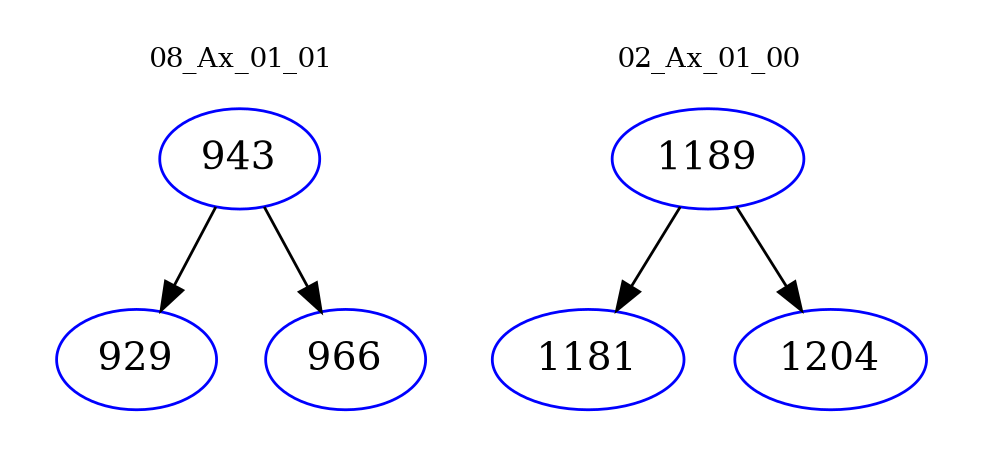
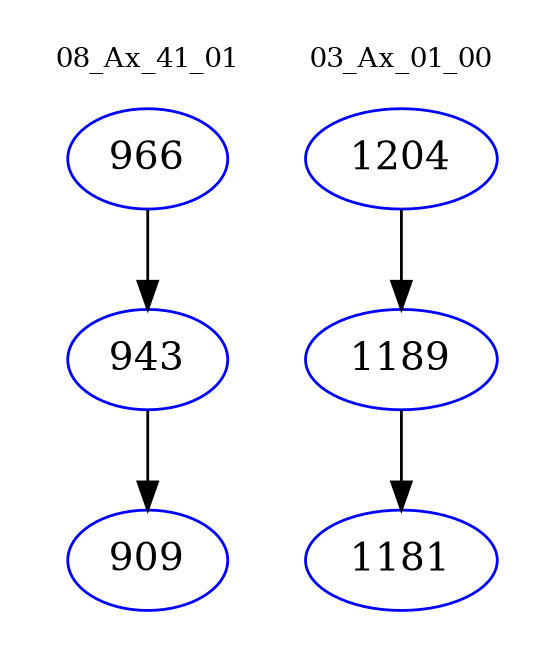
(241, 60) -> (148, 60)
(709, 60) -> (401, 60)
(286, 247) -> (148, 246)
(761, 247) -> (401, 246)
(137, 360) -> (148, 560)
